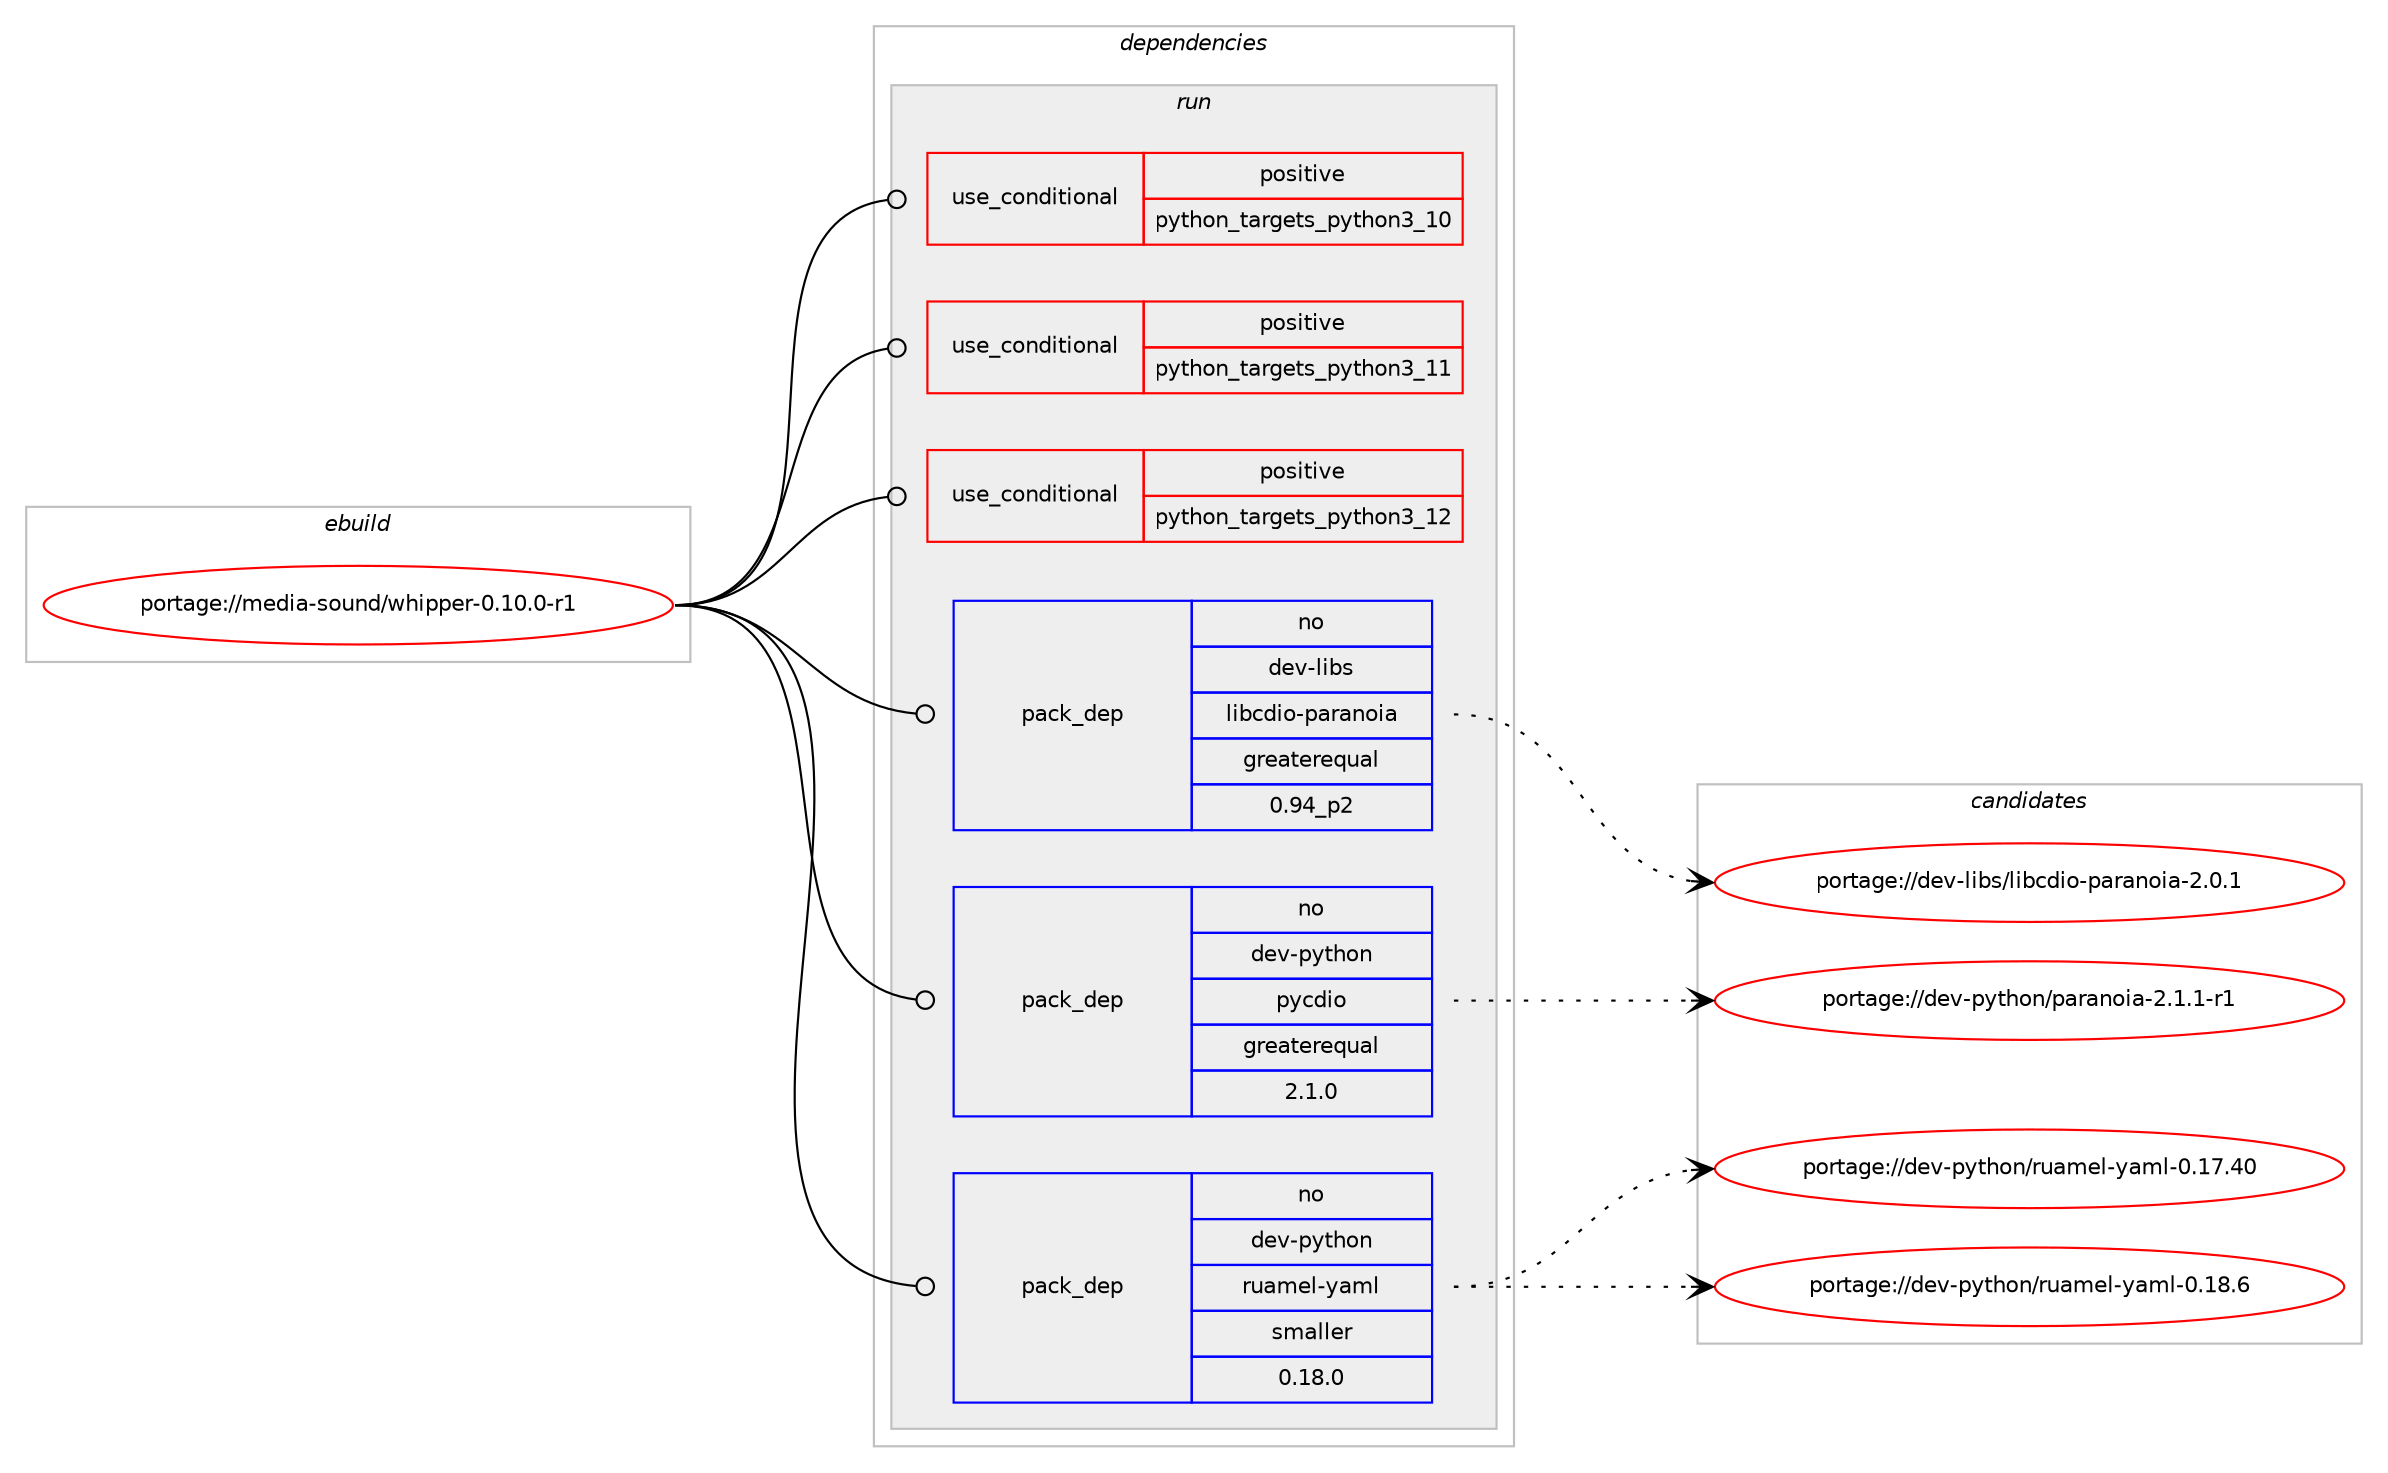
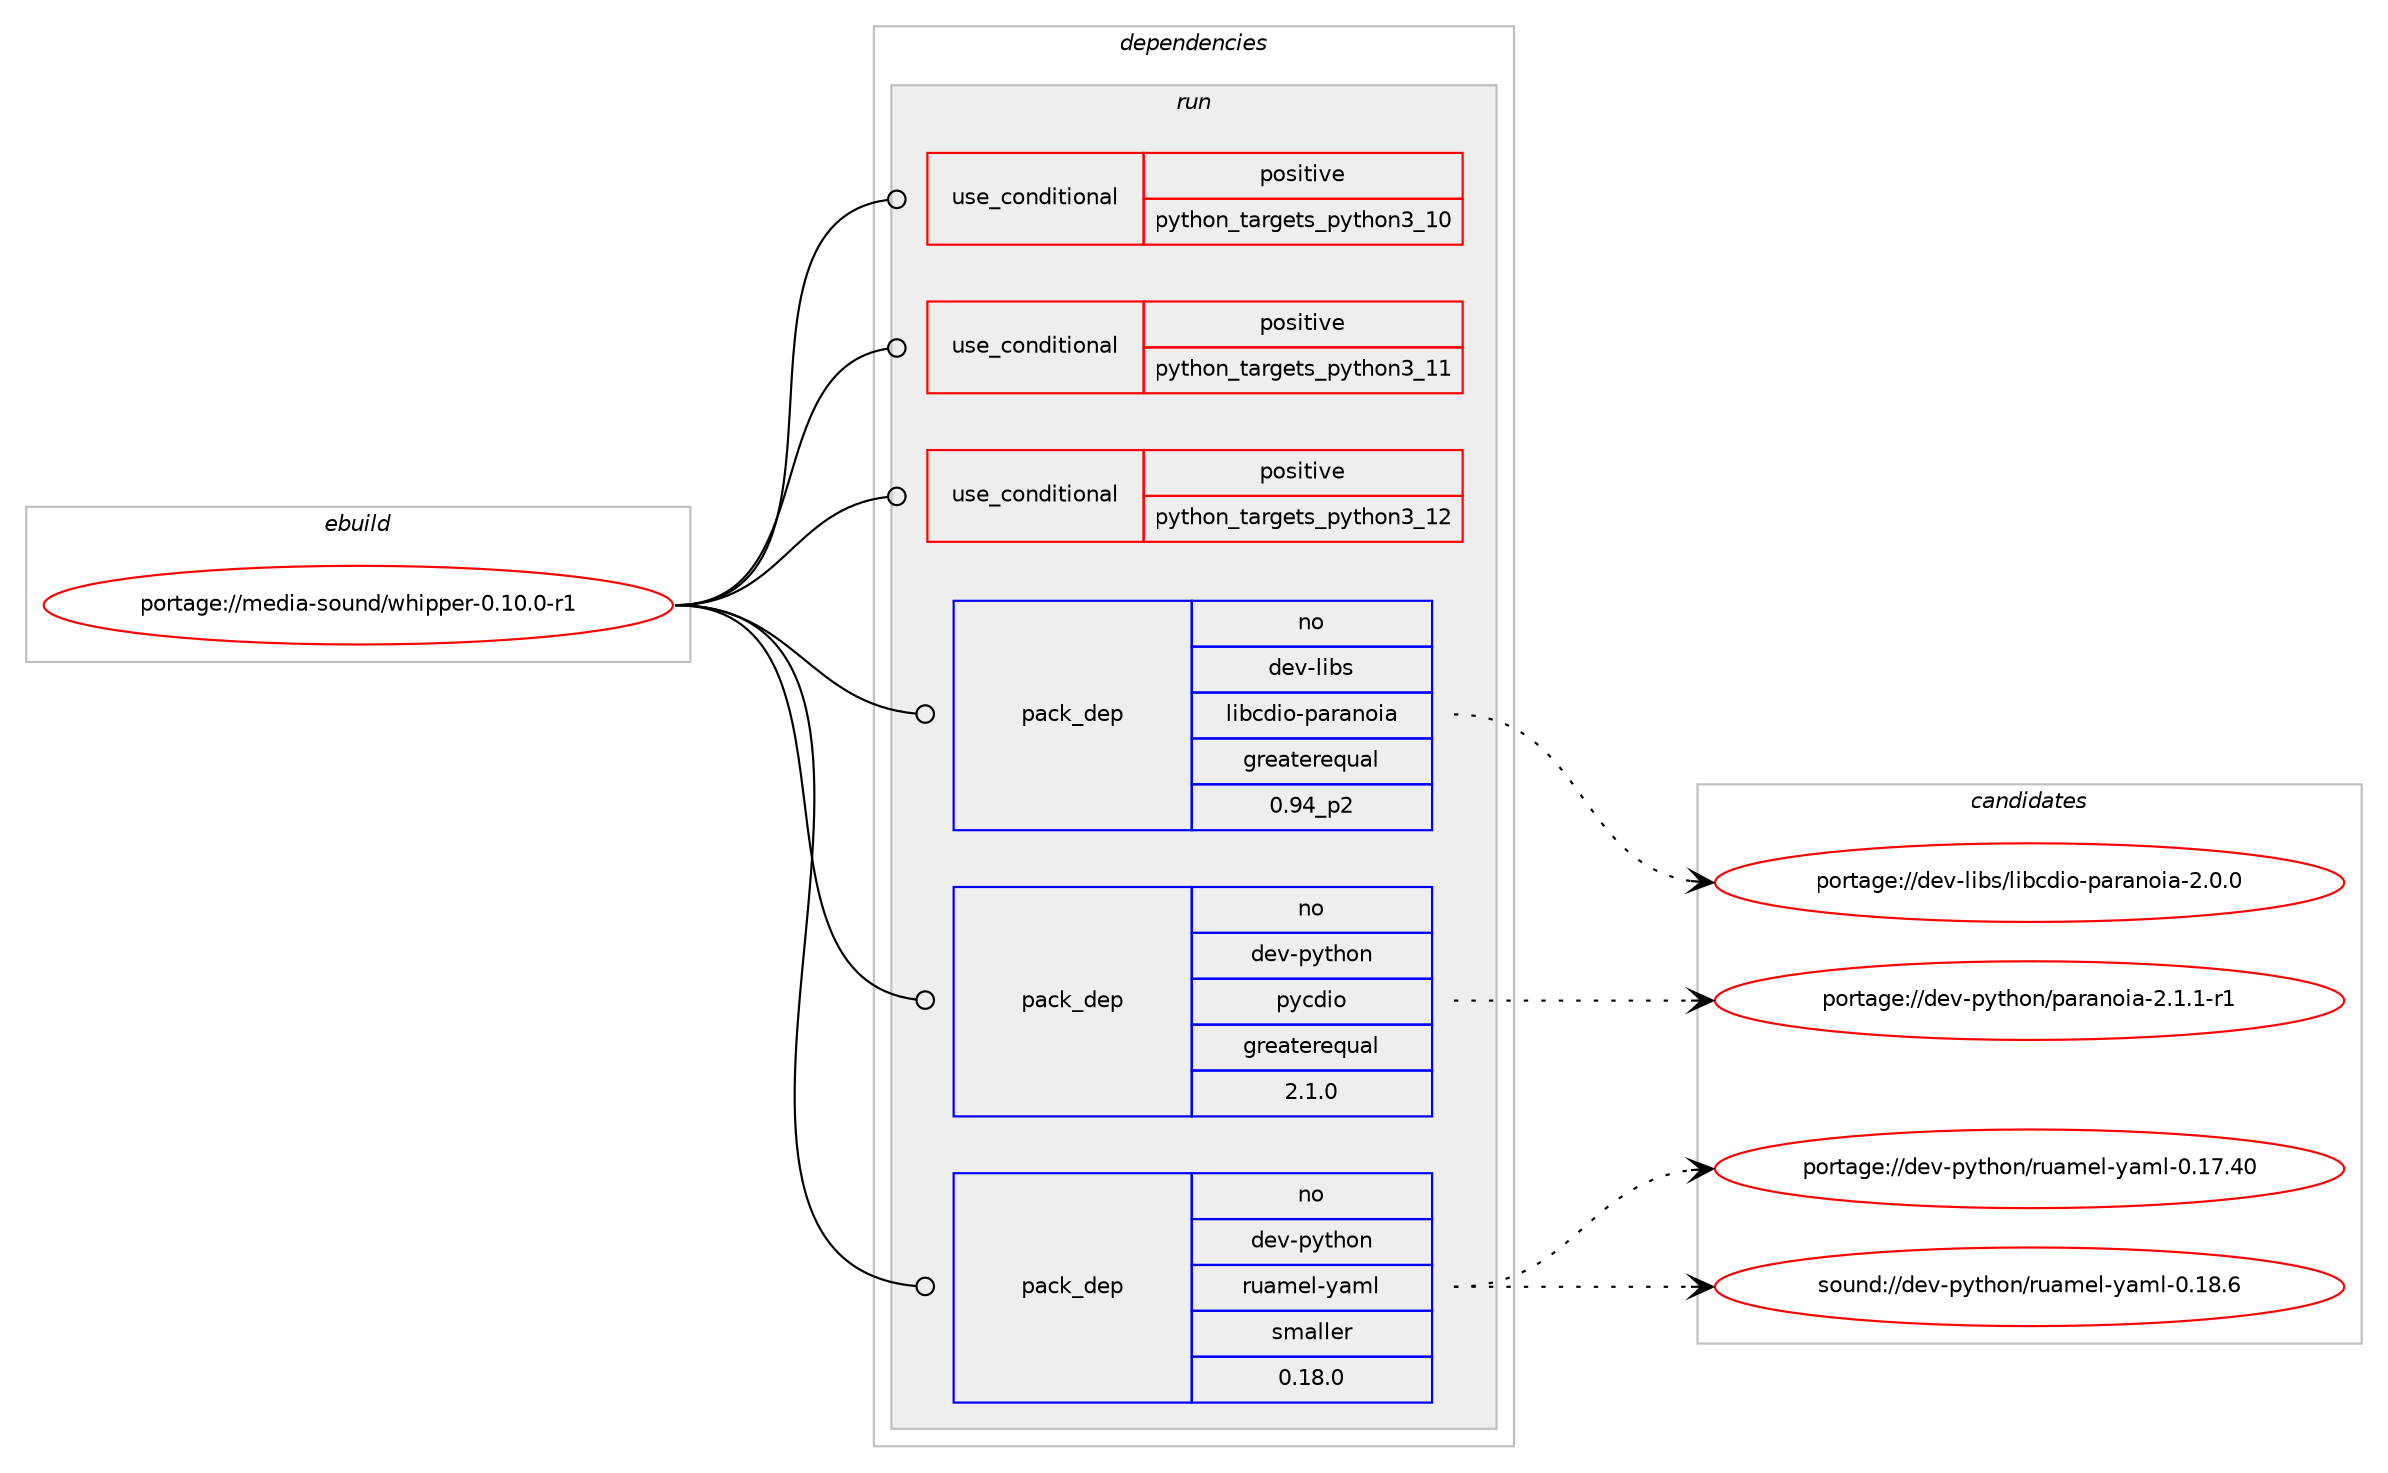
(2030, 883) -> (2030, 883)
(2030, 1287) -> (2030, 1287)
